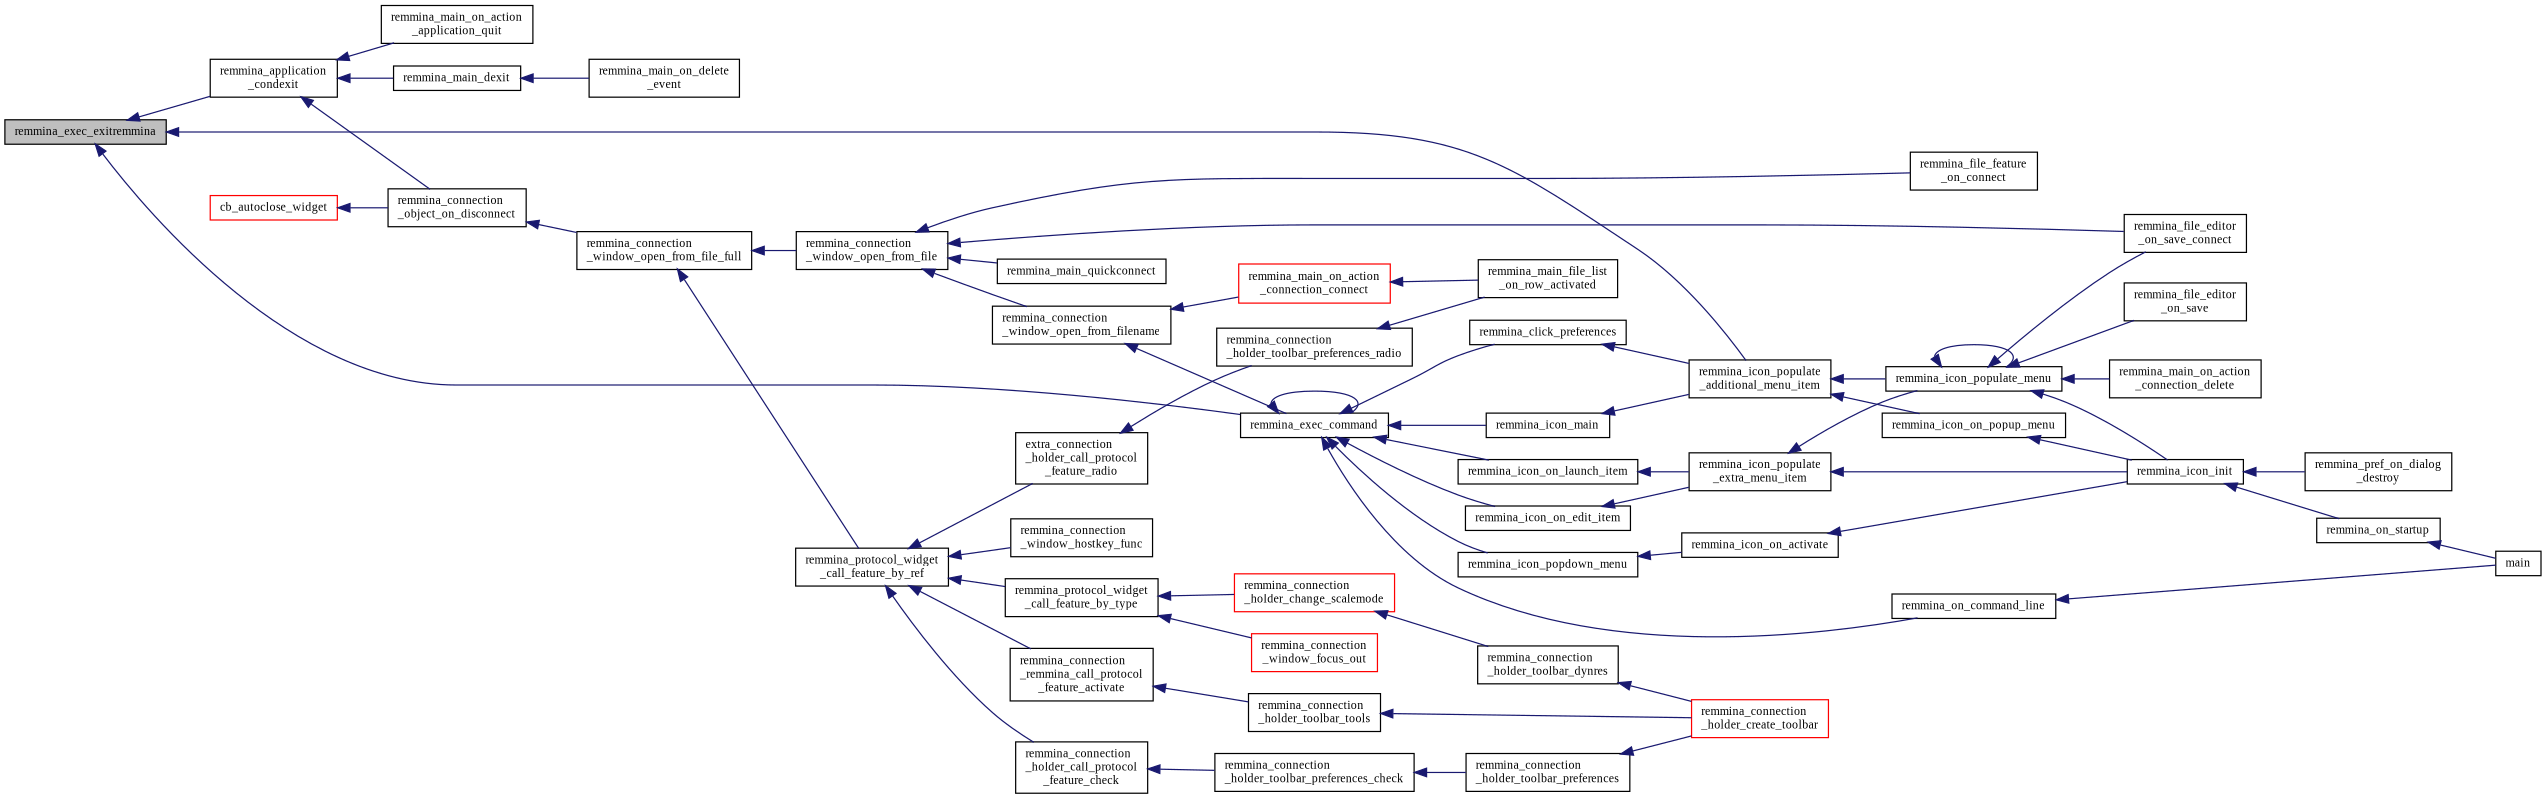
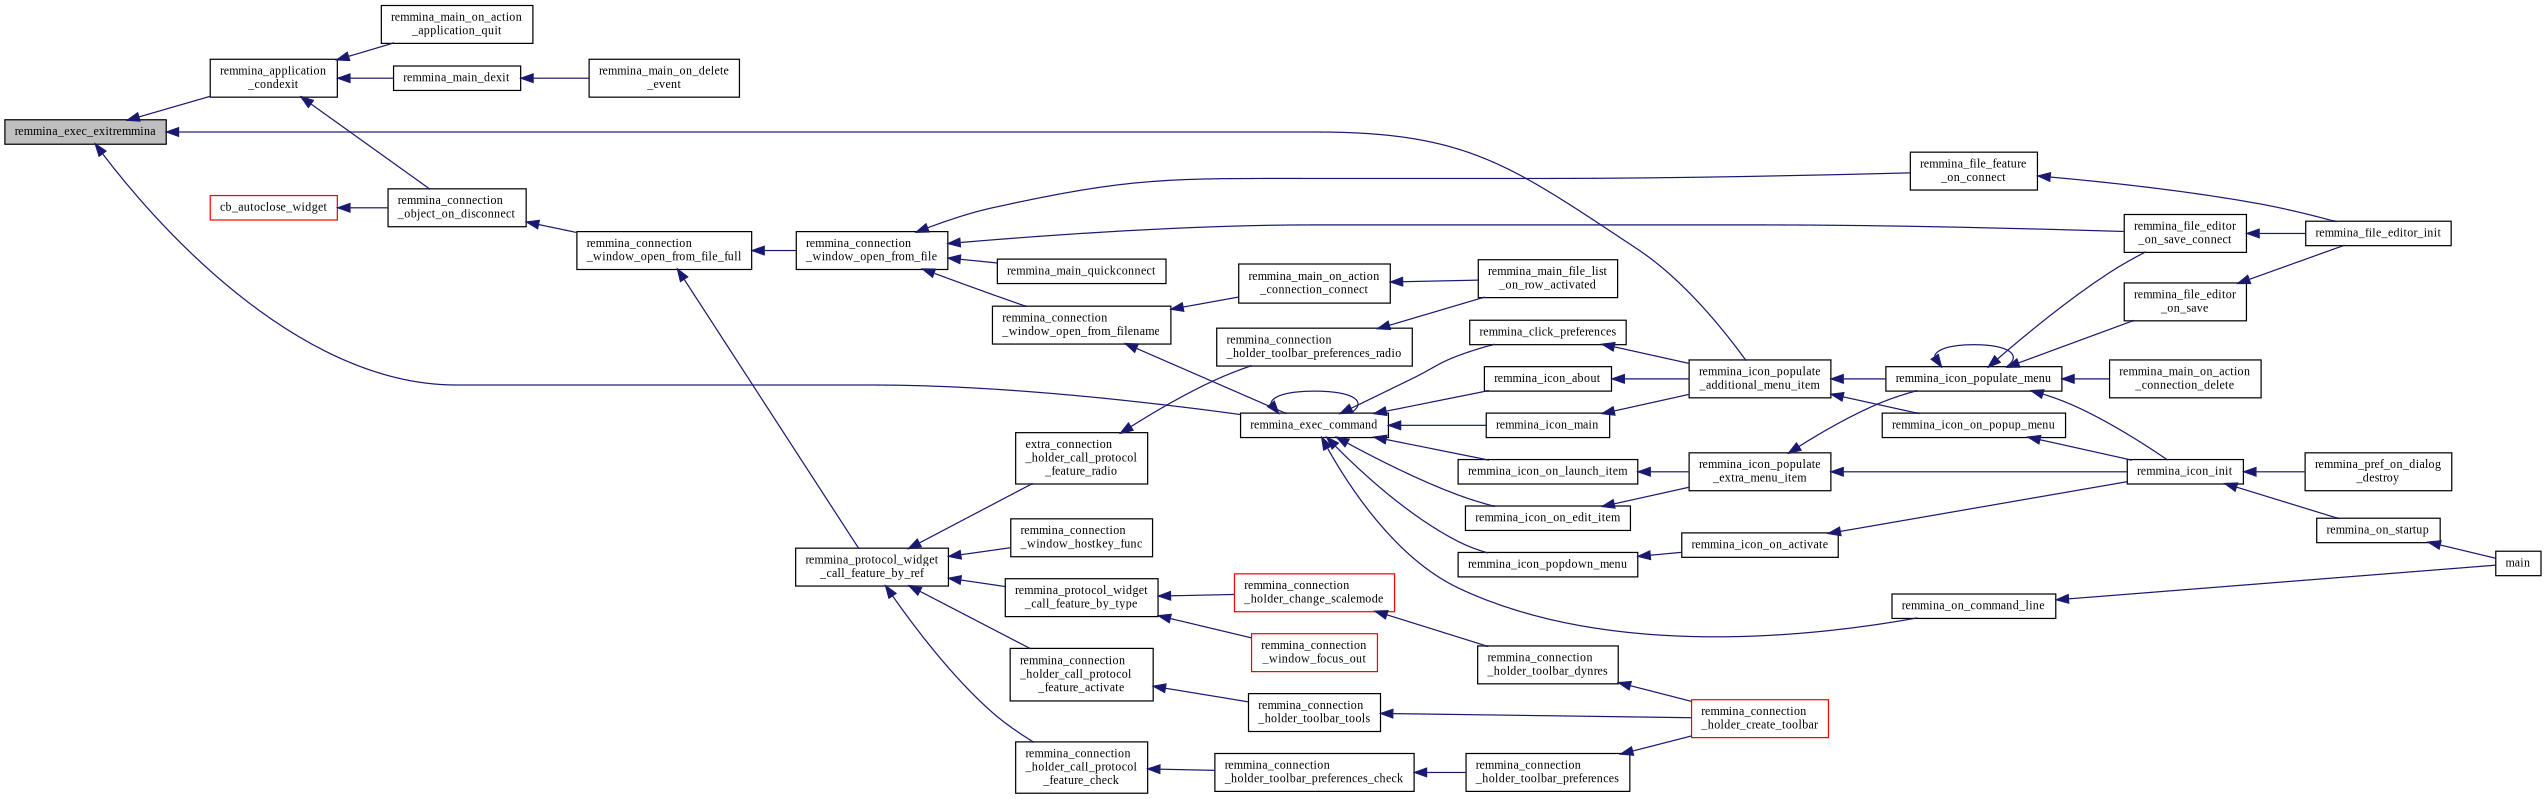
none -> (2378, 233)
(1314, 284) -> (1314, 284)
none -> (1548, 379)
(1082, 675) -> (1082, 675)
